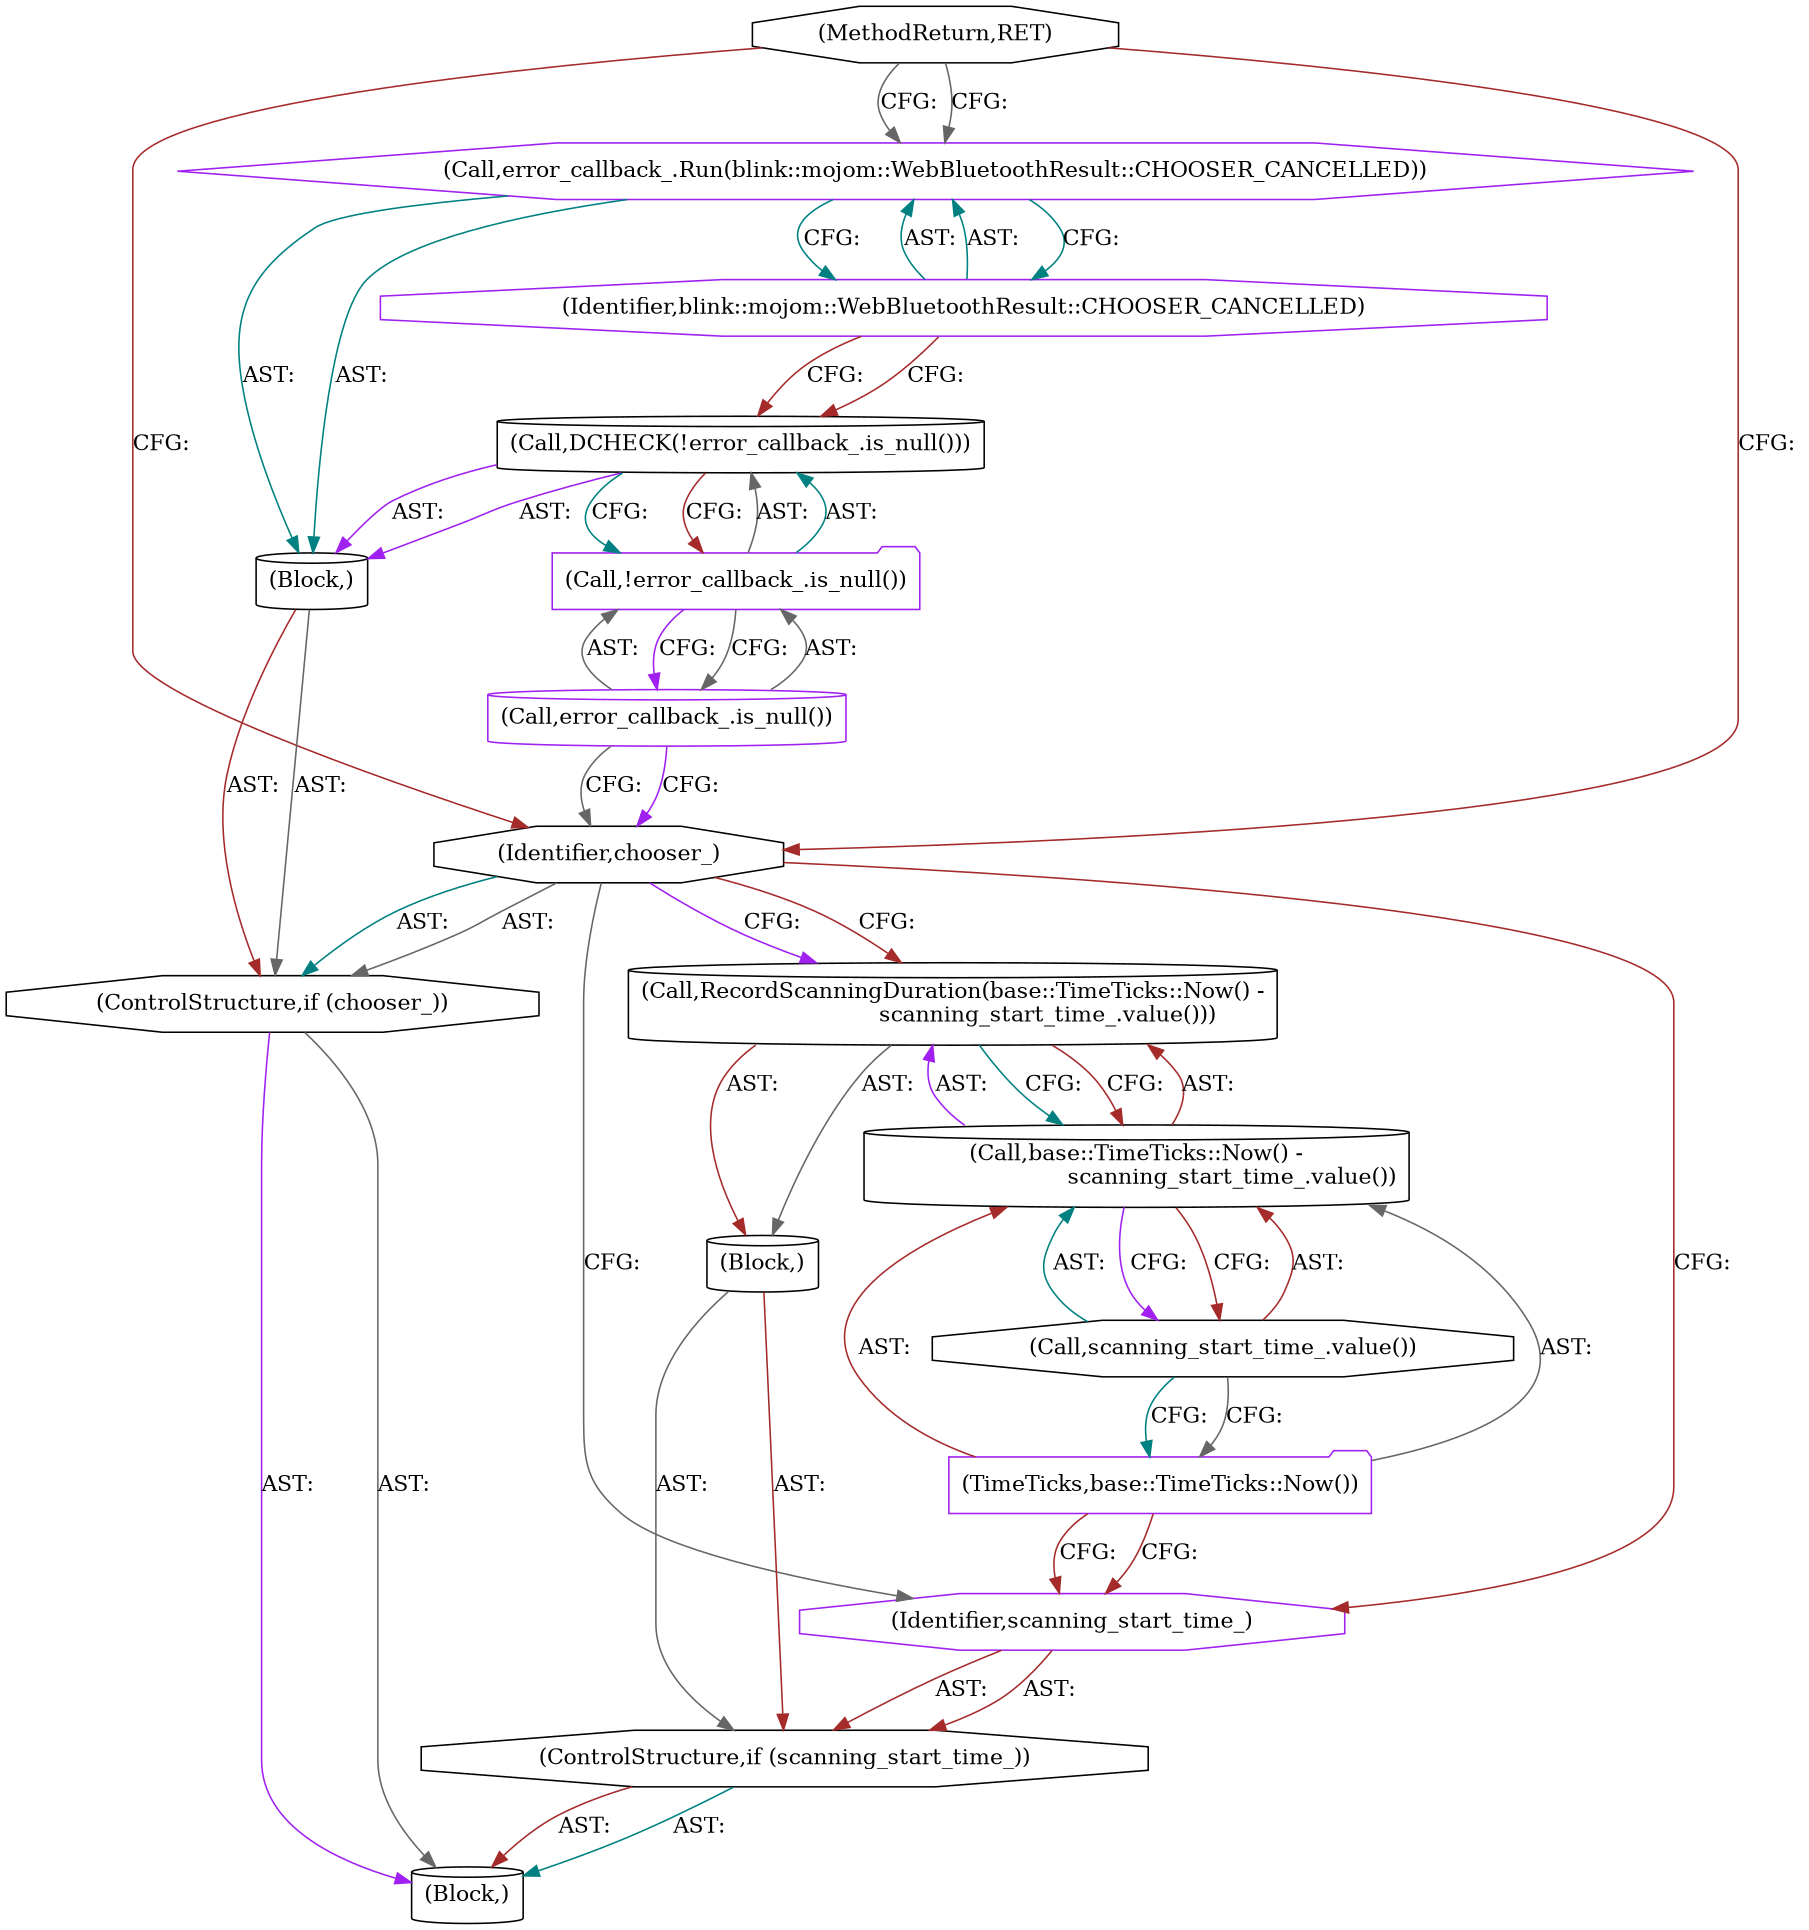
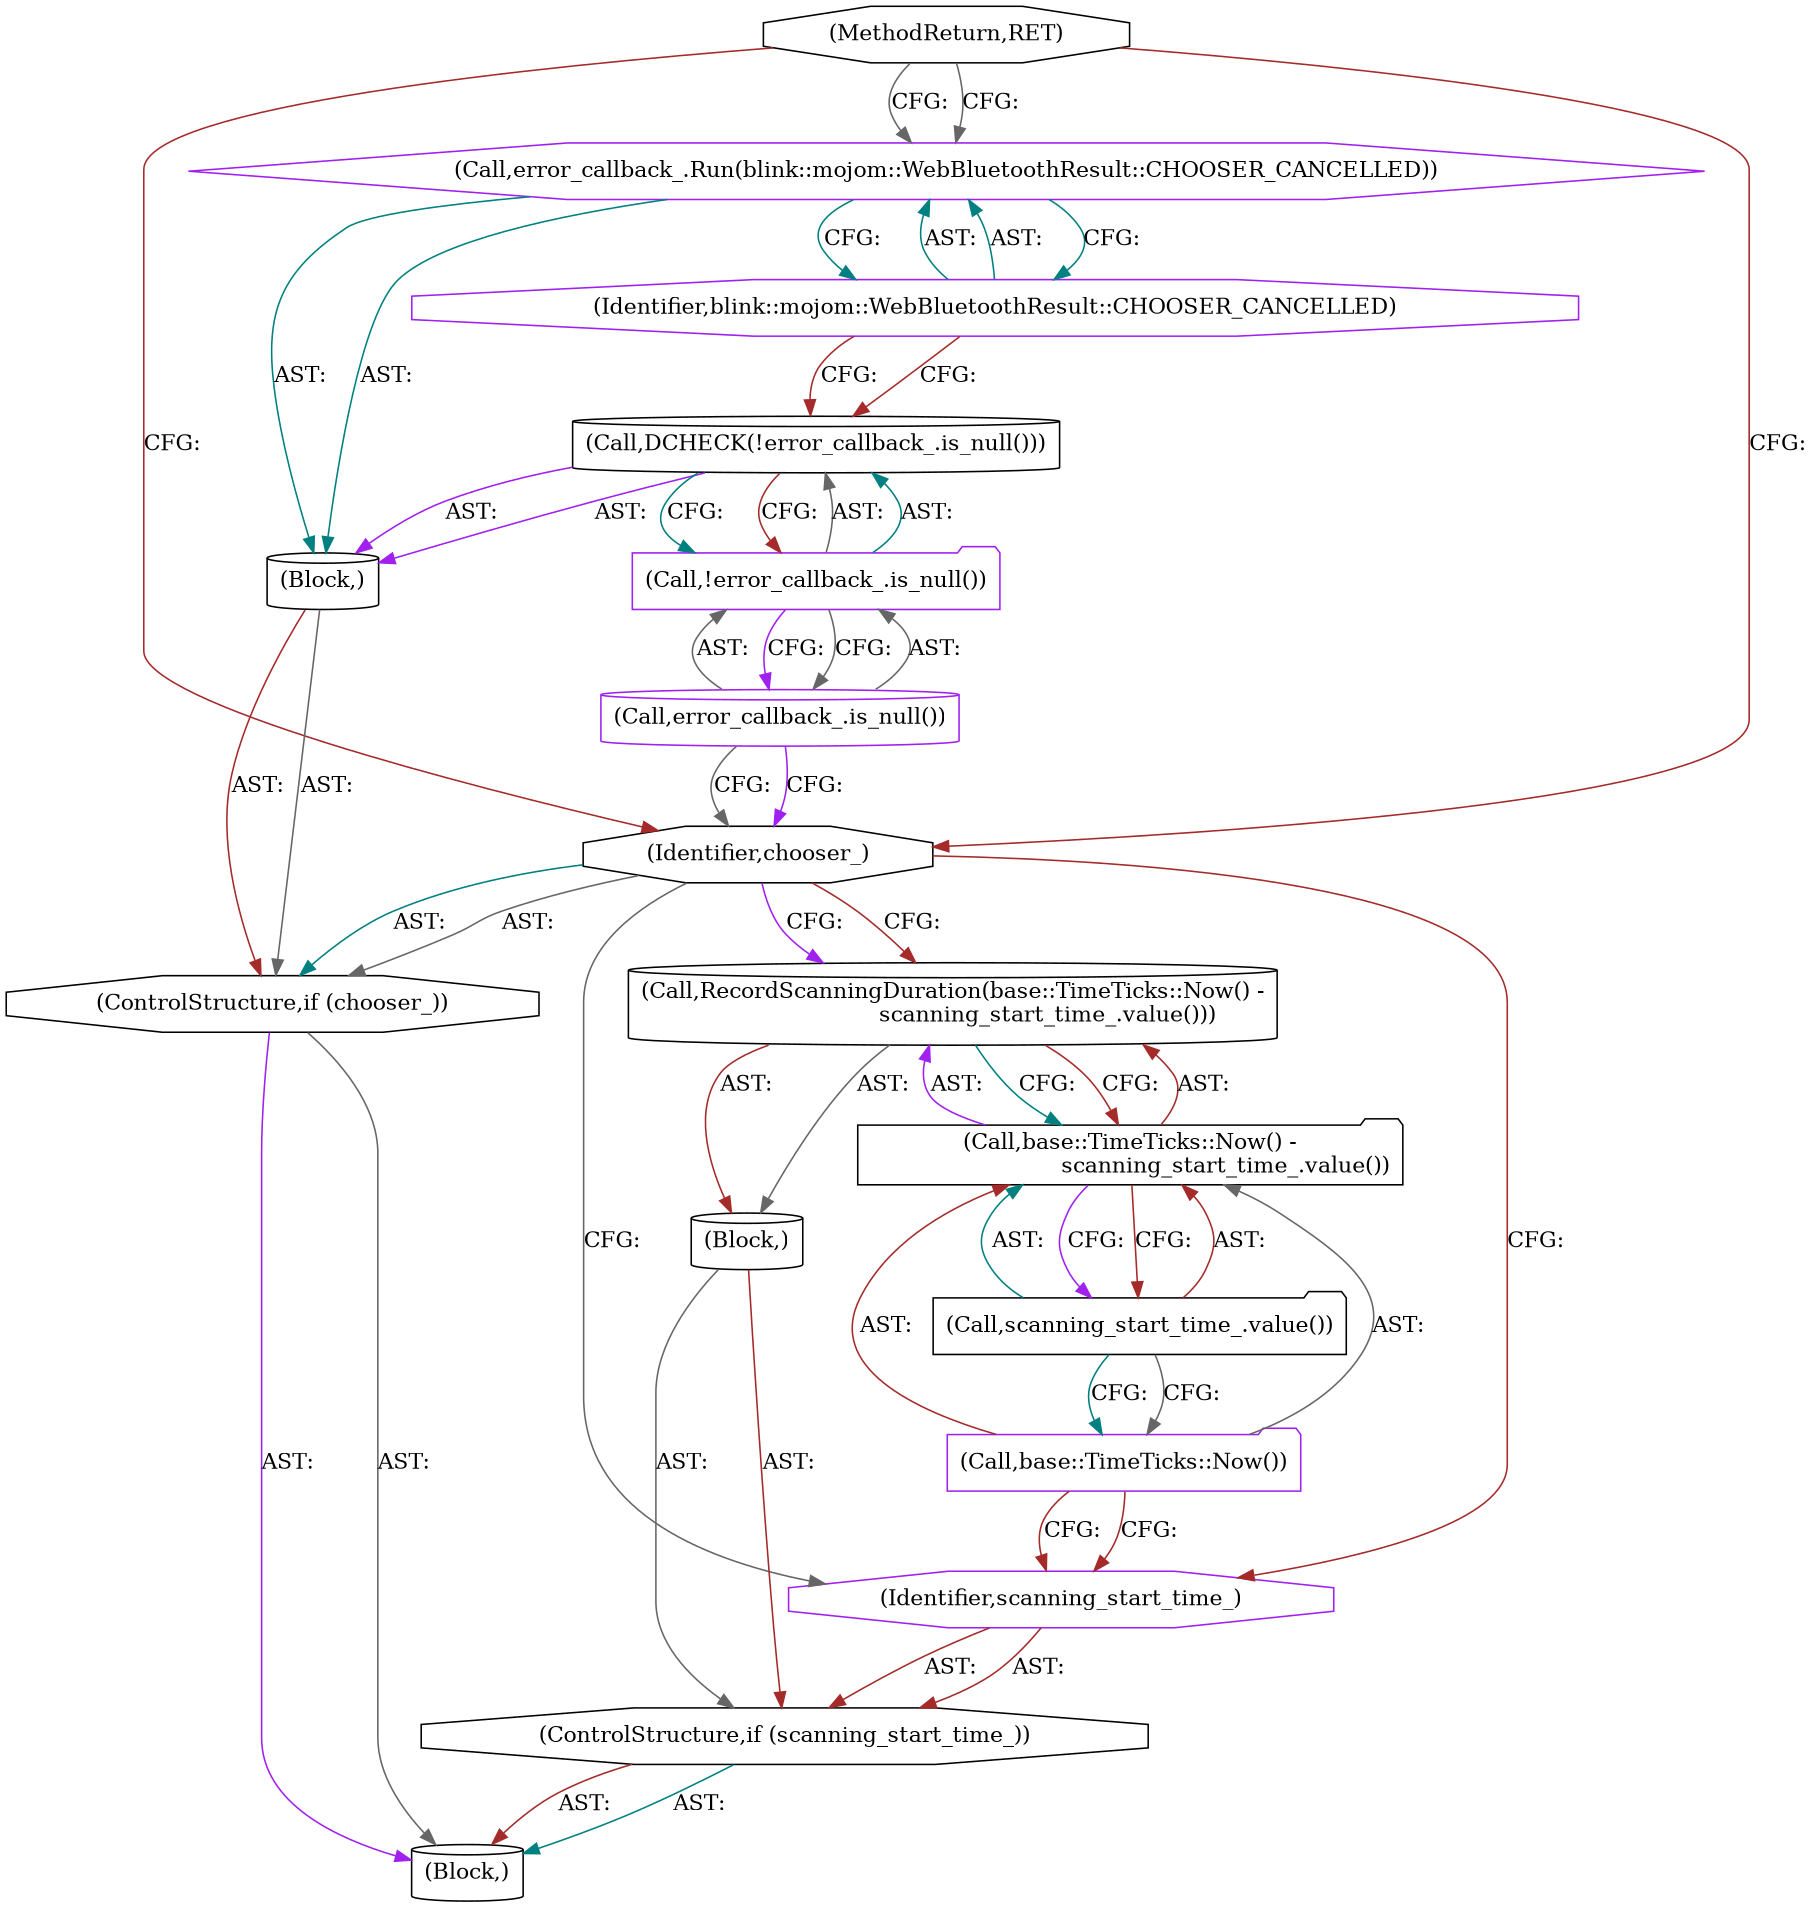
(1137, 1166) -> (1130, 1155)
(1223, 1349) -> (1140, 1326)
(1160, 1485) -> (1124, 1463)
